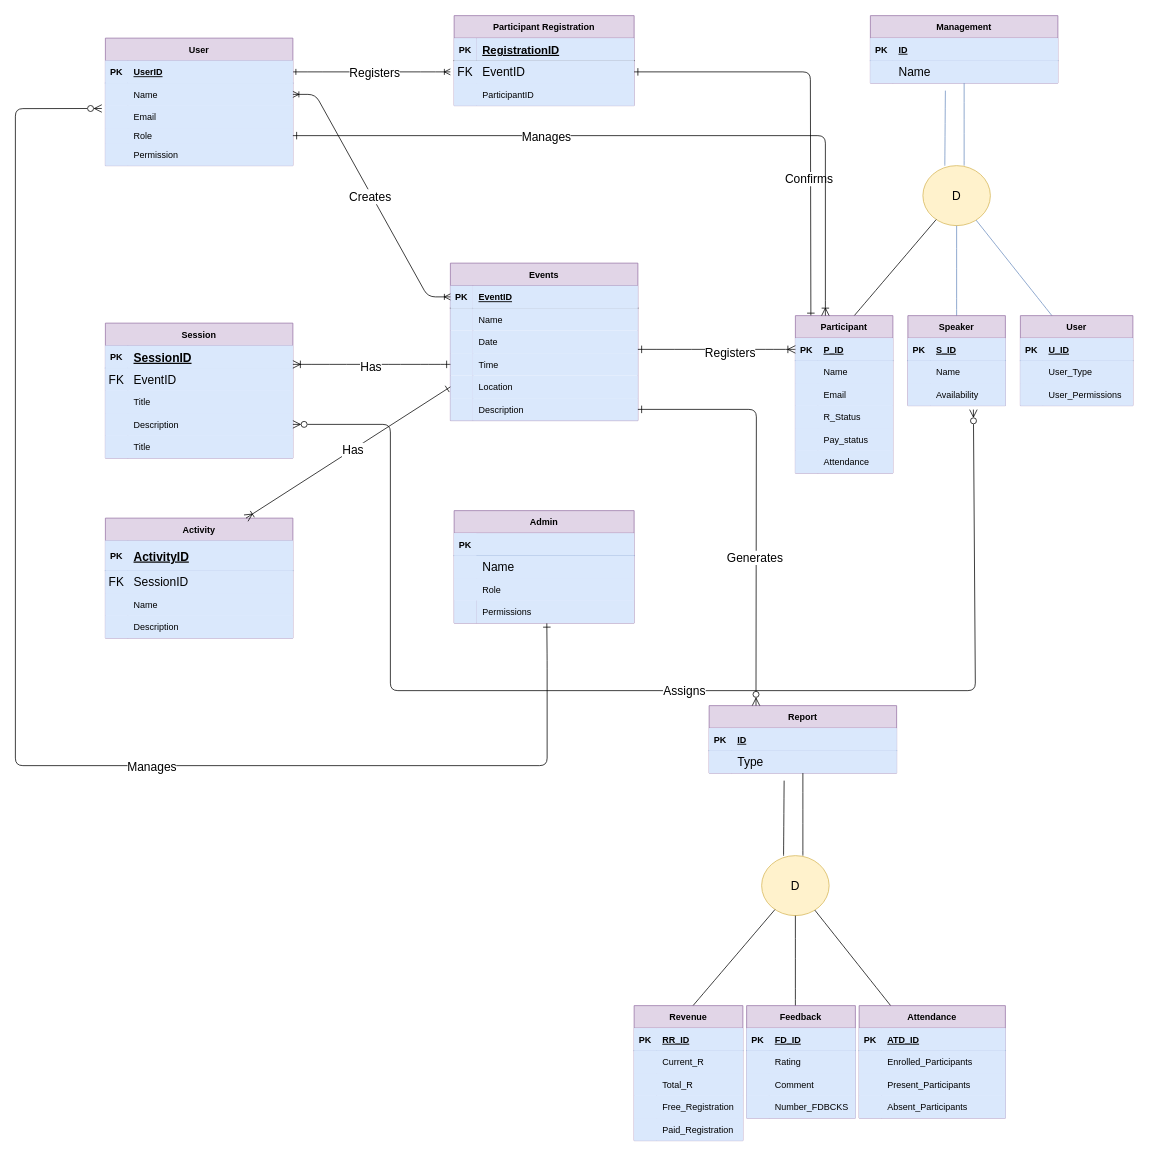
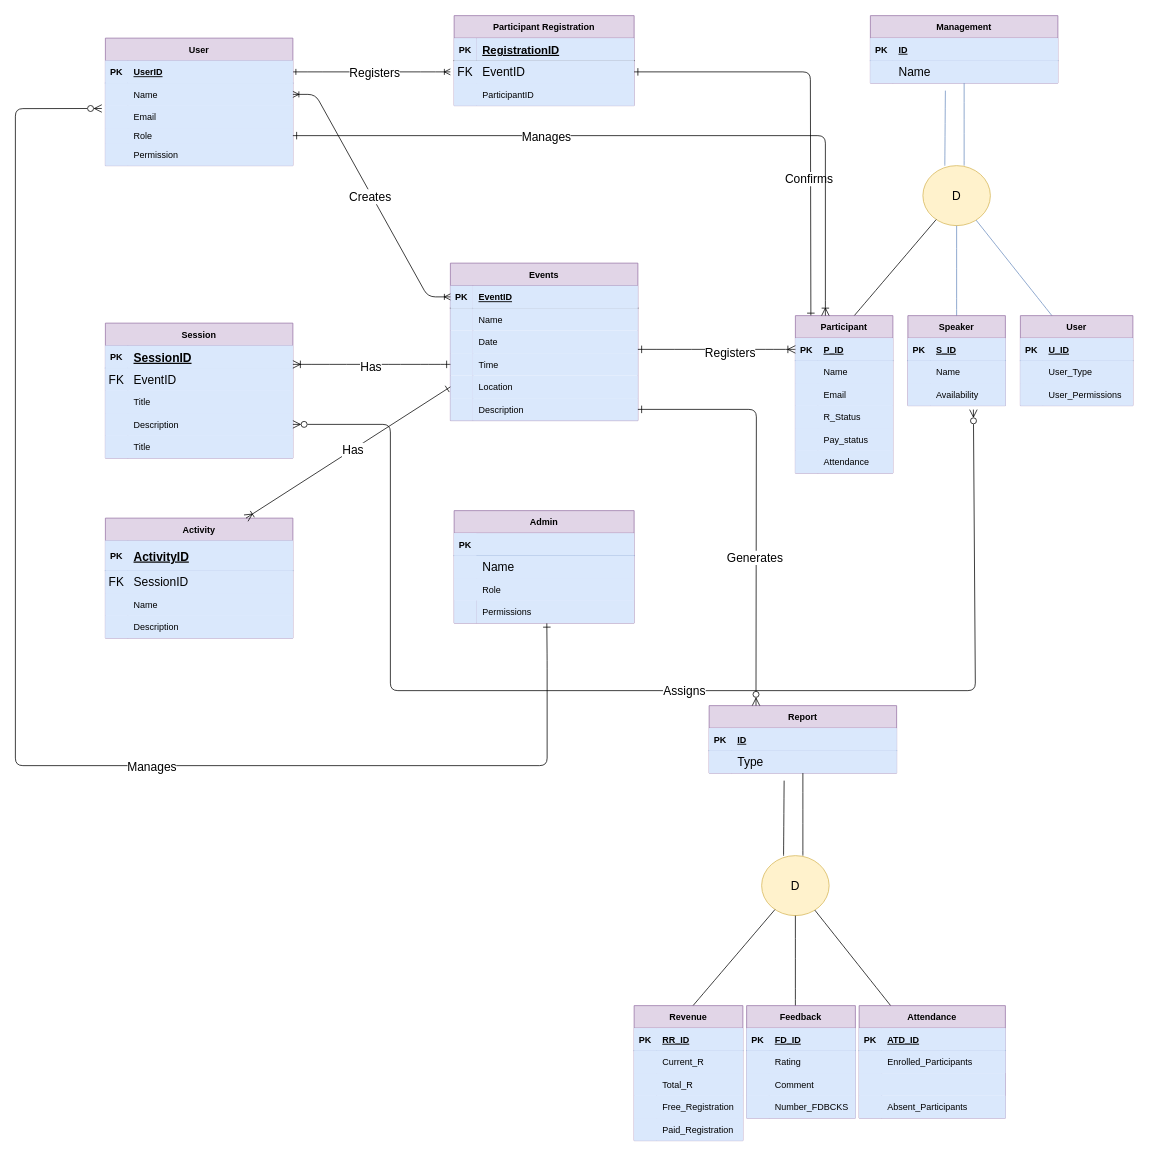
(944, 1084) -> none
